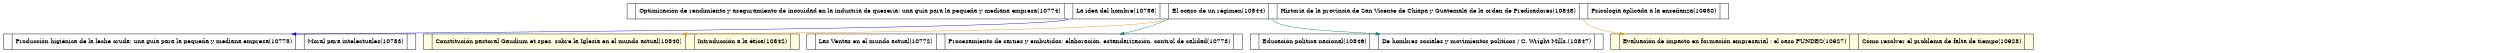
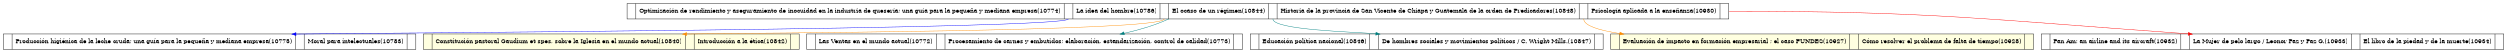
none -> (2272, 42)
